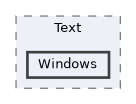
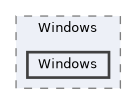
(68, 29) -> (68, 29)
